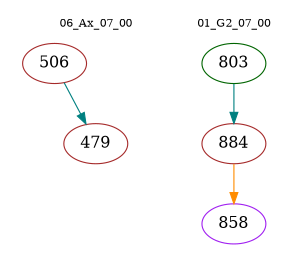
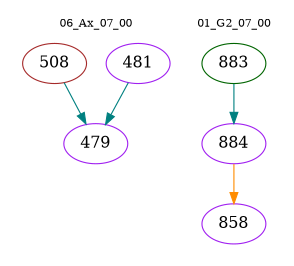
(55, 63) -> (55, 63)
none -> (138, 63)
(234, 63) -> (234, 63)
(96, 144) -> (96, 144)
(234, 144) -> (234, 144)
